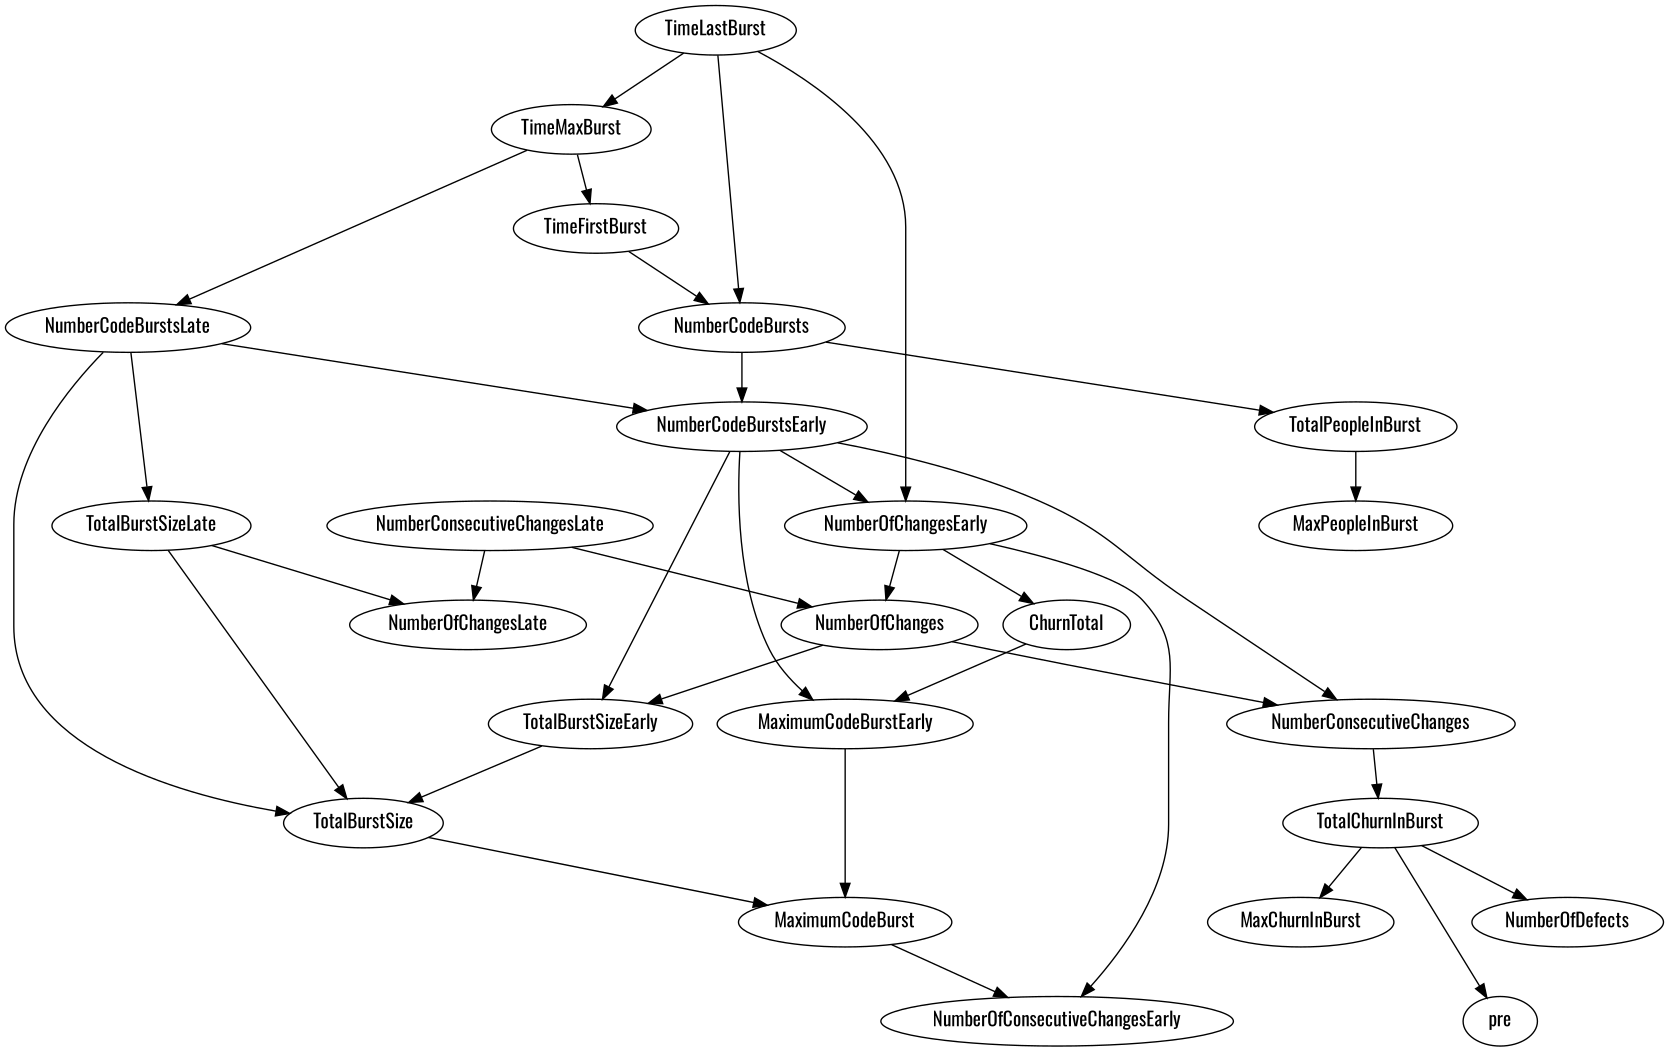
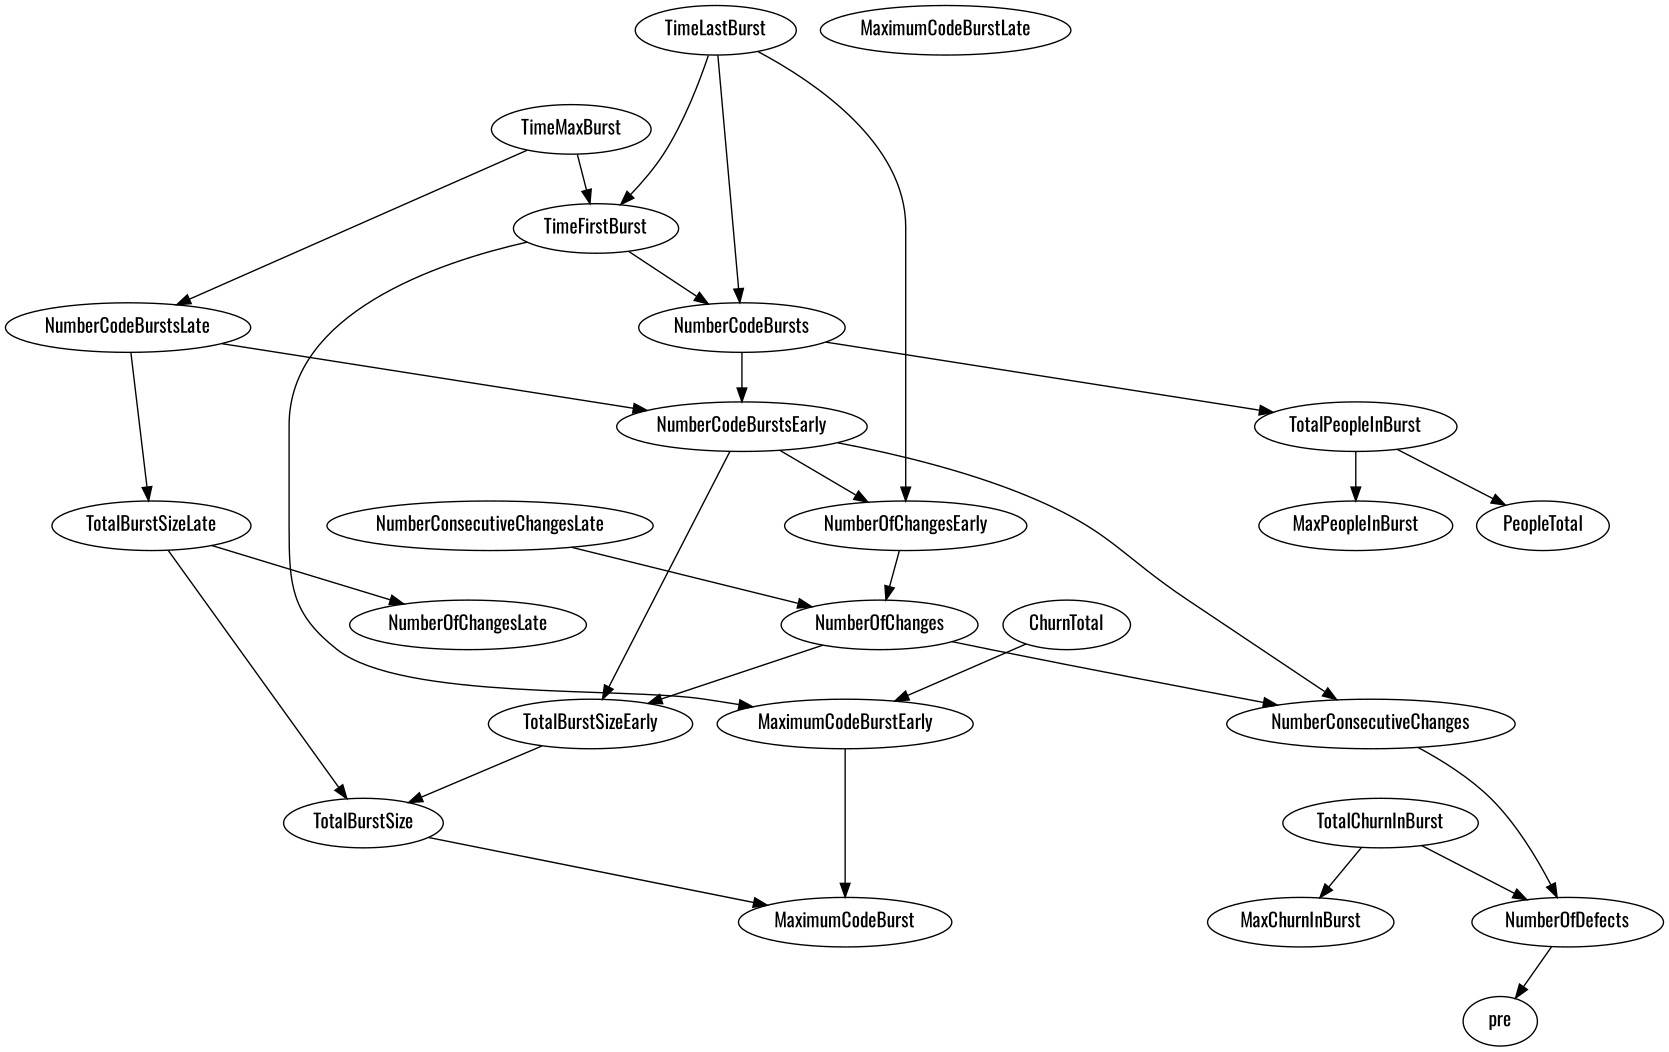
none -> (946, 30)
(649, 76) -> (678, 130)
none -> (1543, 526)
(481, 569) -> none
(982, 573) -> none
(747, 579) -> (294, 588)
(18, 649) -> none
(1375, 767) -> (1497, 805)
(1437, 917) -> (1537, 967)
(1057, 1021) -> none
